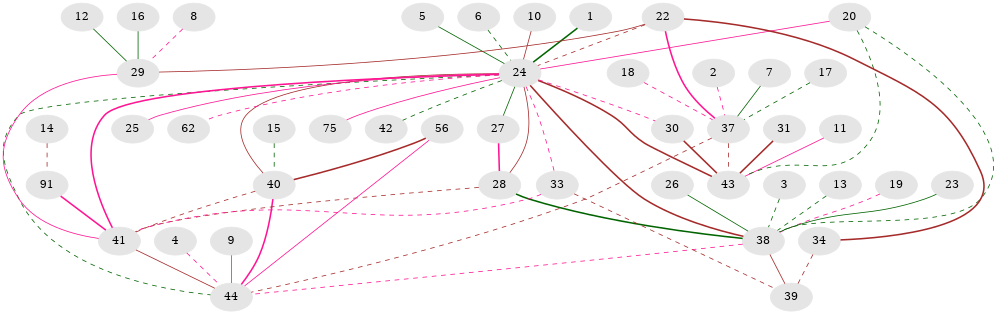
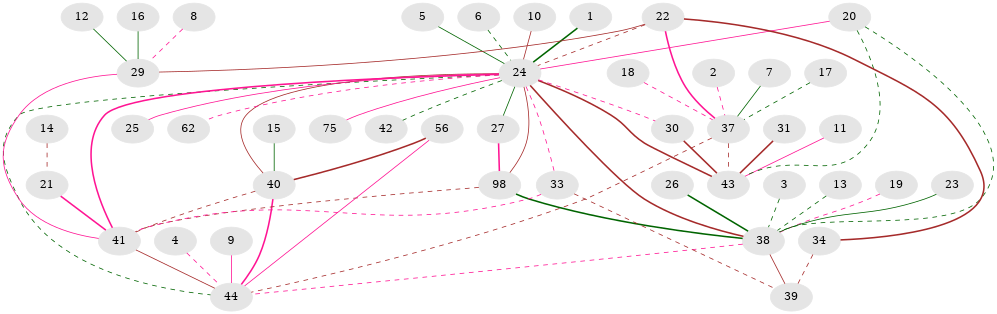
(274, 157) -> (274, 157)
(47, 185) -> (47, 185)
(500, 185) -> (500, 185)
(718, 213) -> (718, 213)
